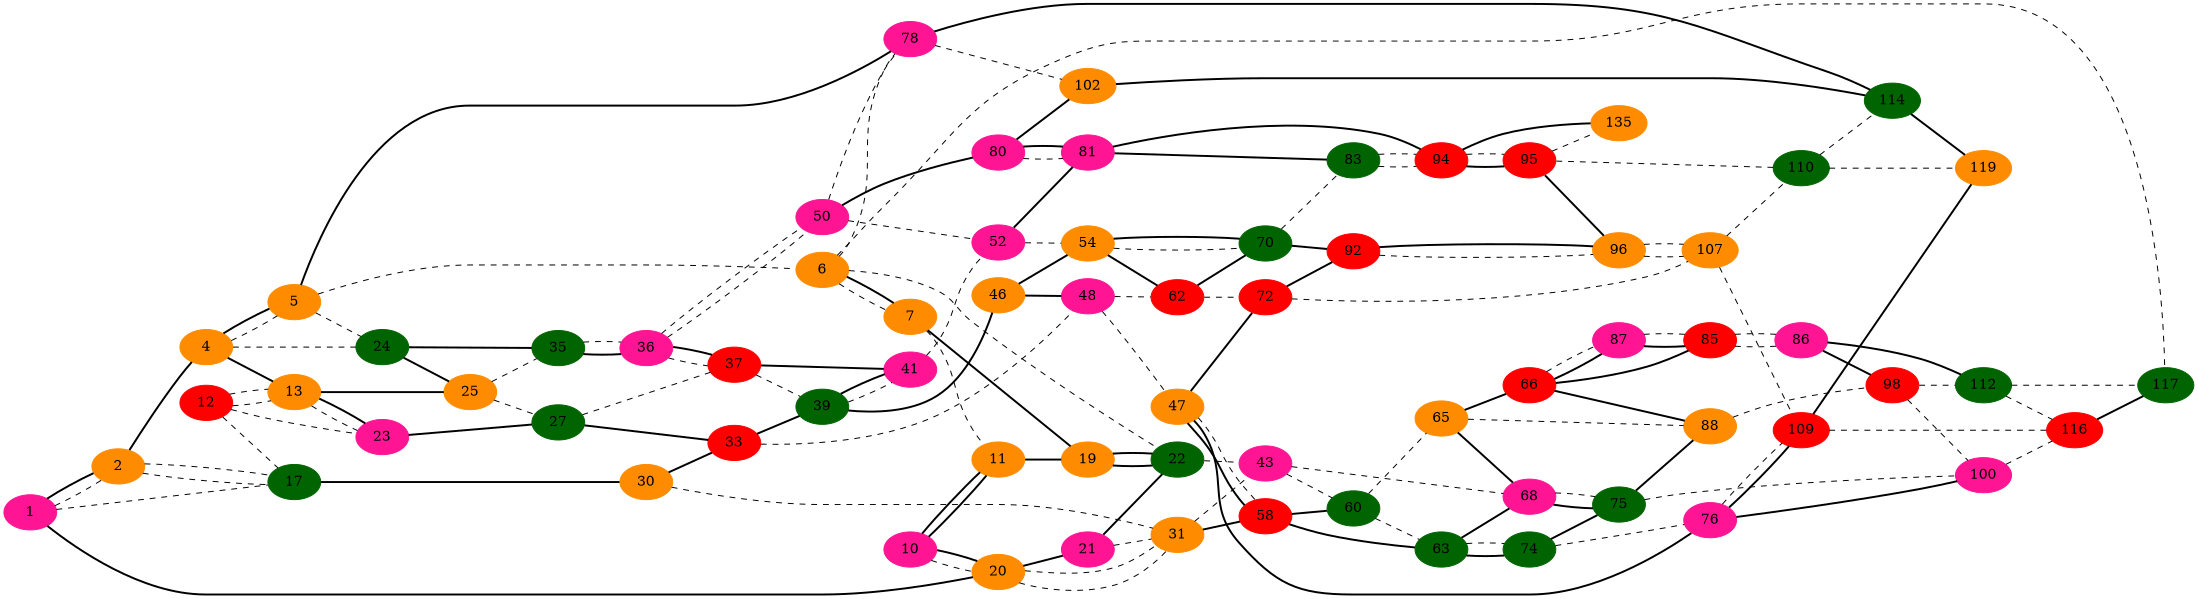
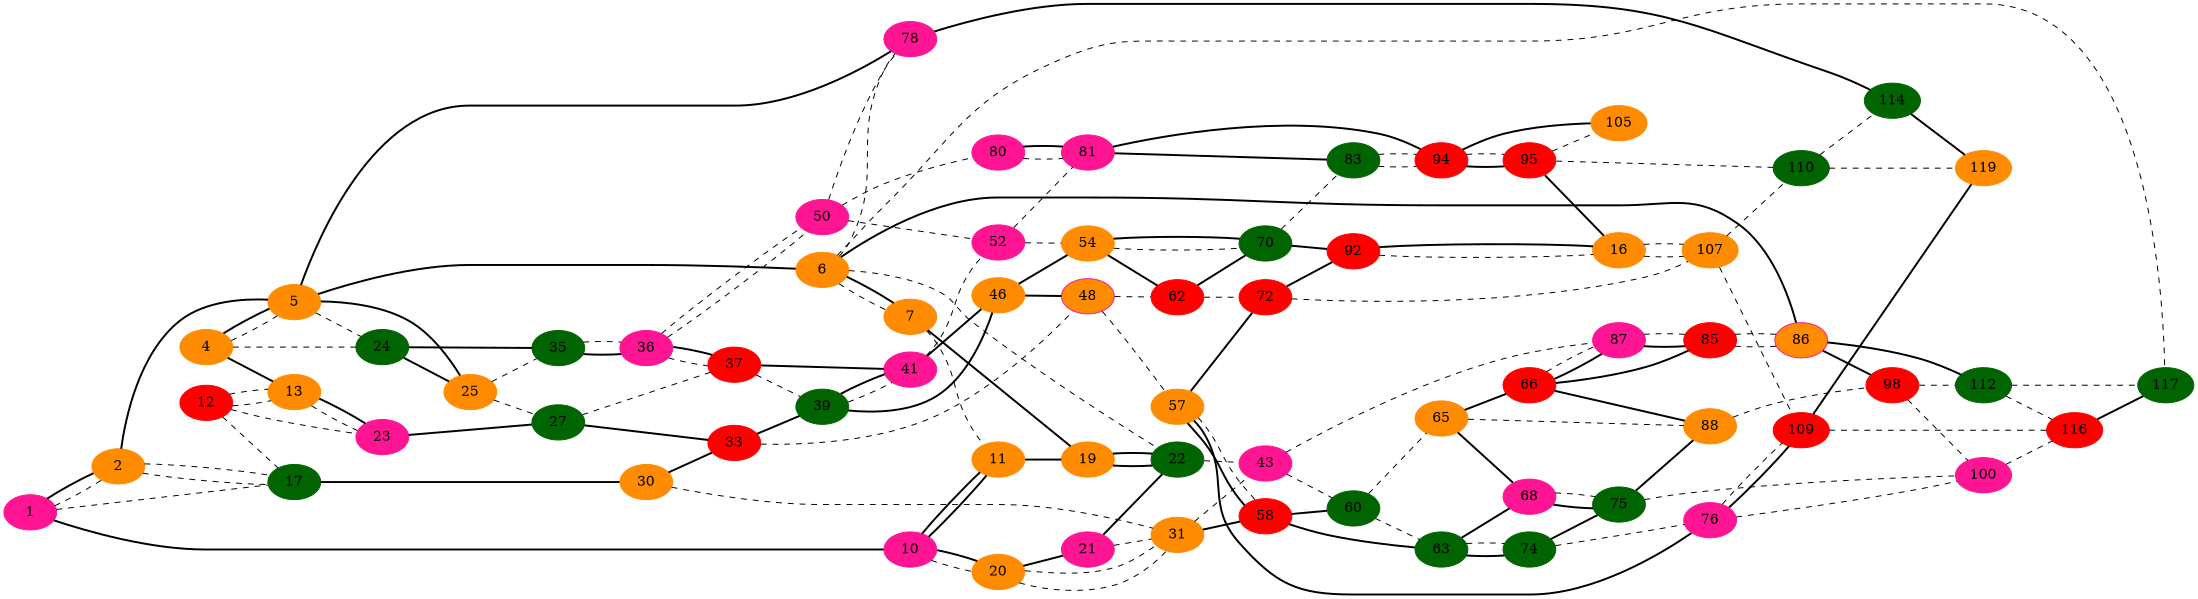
(1088, 86) -> none
(1619, 123) -> (1619, 123)
(902, 177) -> (902, 177)
(1043, 197) -> (1037, 203)
none -> (1344, 204)
(1619, 250) -> (1619, 250)
(555, 265) -> (555, 265)
(1088, 296) -> (1088, 296)
none -> (954, 333)
(1801, 340) -> (1801, 340)
(382, 392) -> (402, 317)
(159, 405) -> (162, 339)
(1177, 407) -> (1177, 407)
(1397, 480) -> (1434, 382)
(1847, 501) -> (1847, 501)
(502, 594) -> (467, 550)
